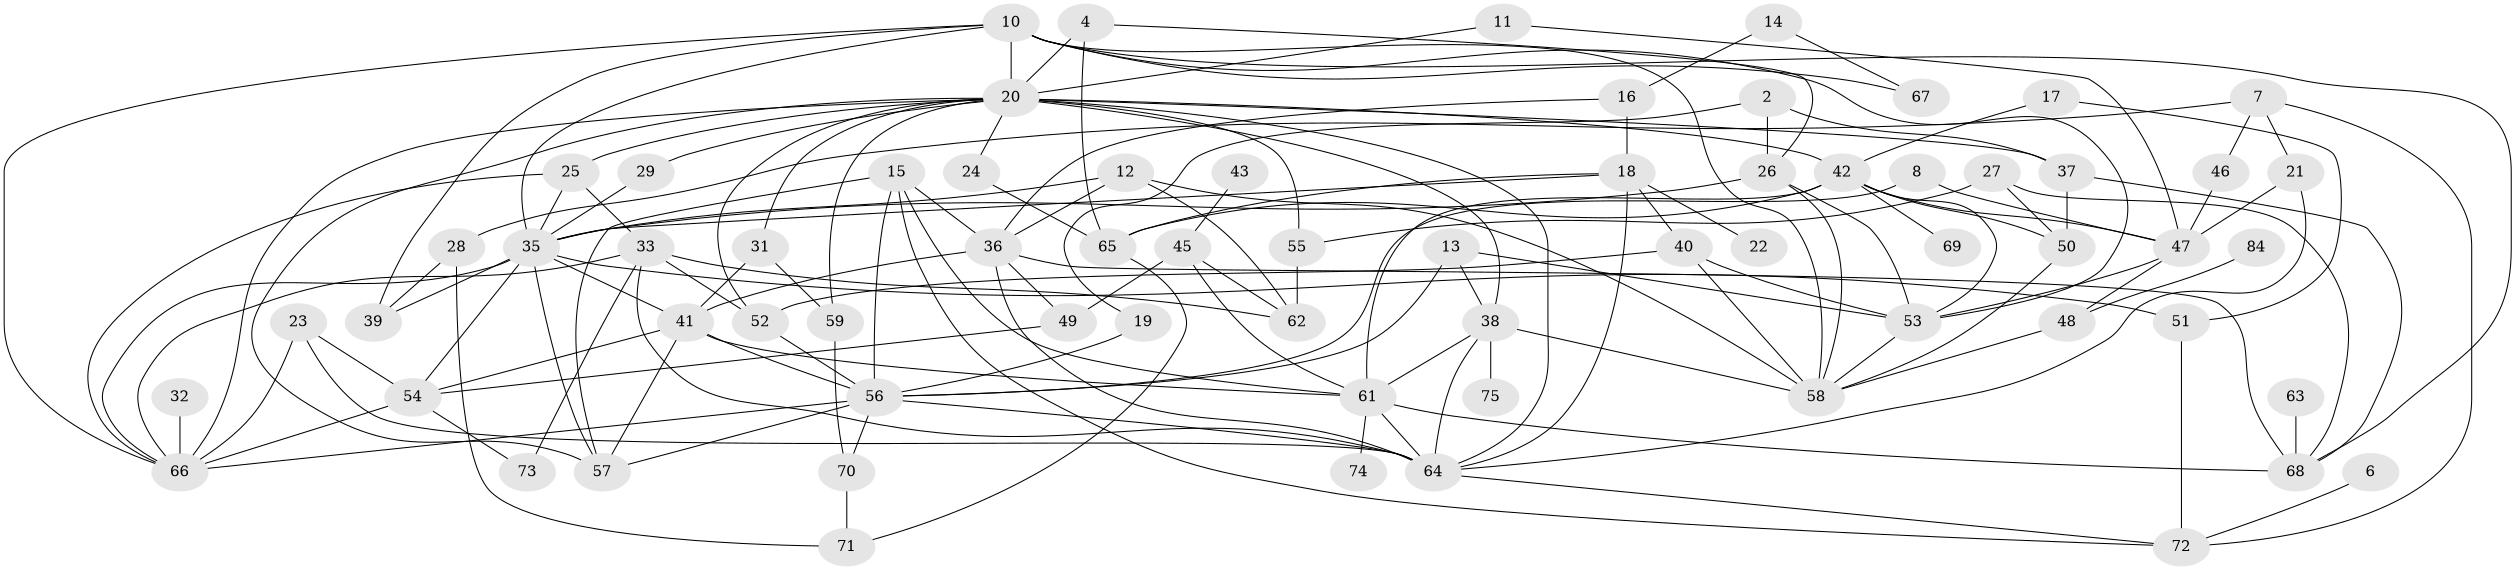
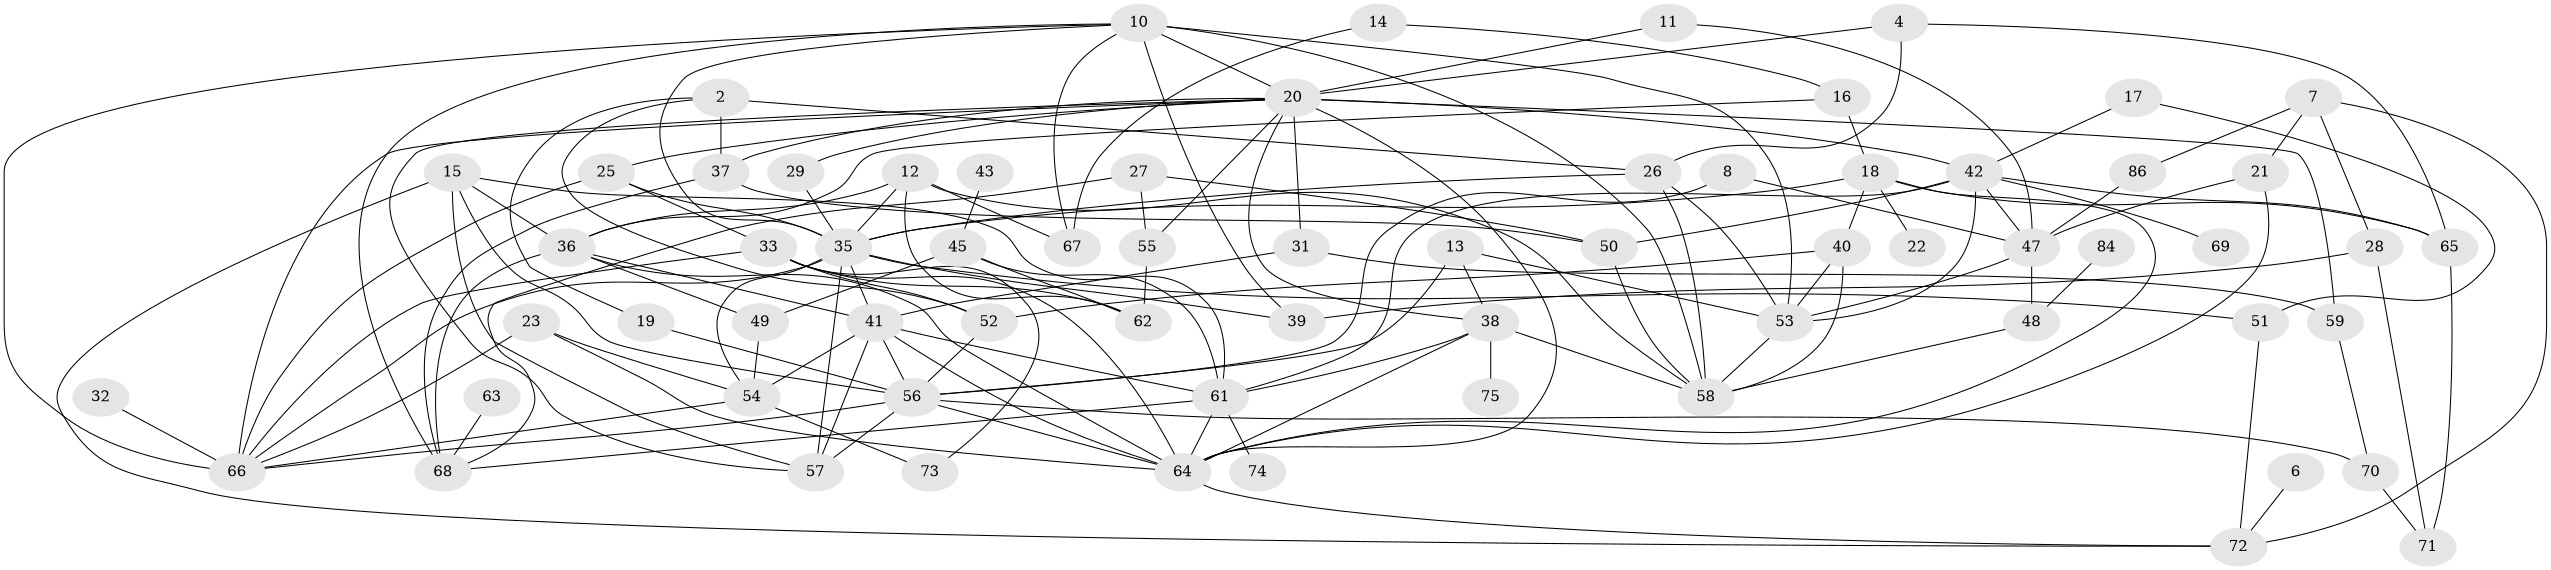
(790, 145) -> (660, 243)
(972, 173) -> none
(2221, 173) -> (2138, 173)
none -> (985, 208)
none -> (995, 396)
